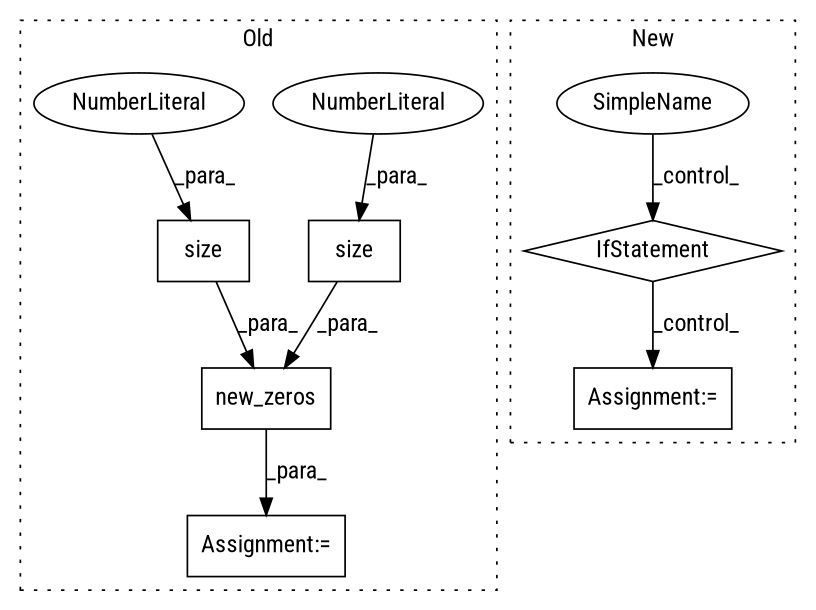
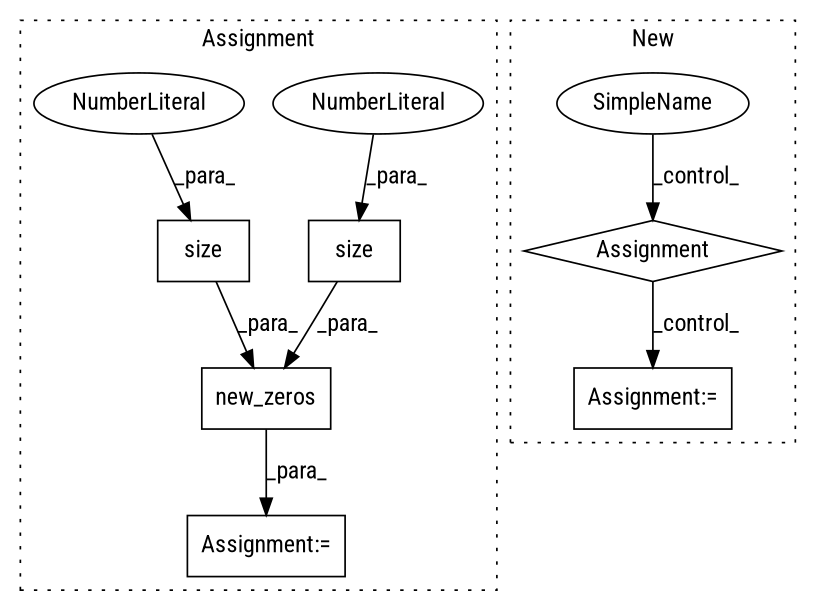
(259, 40) -> (259, 40)
(653, 251) -> (653, 251)
